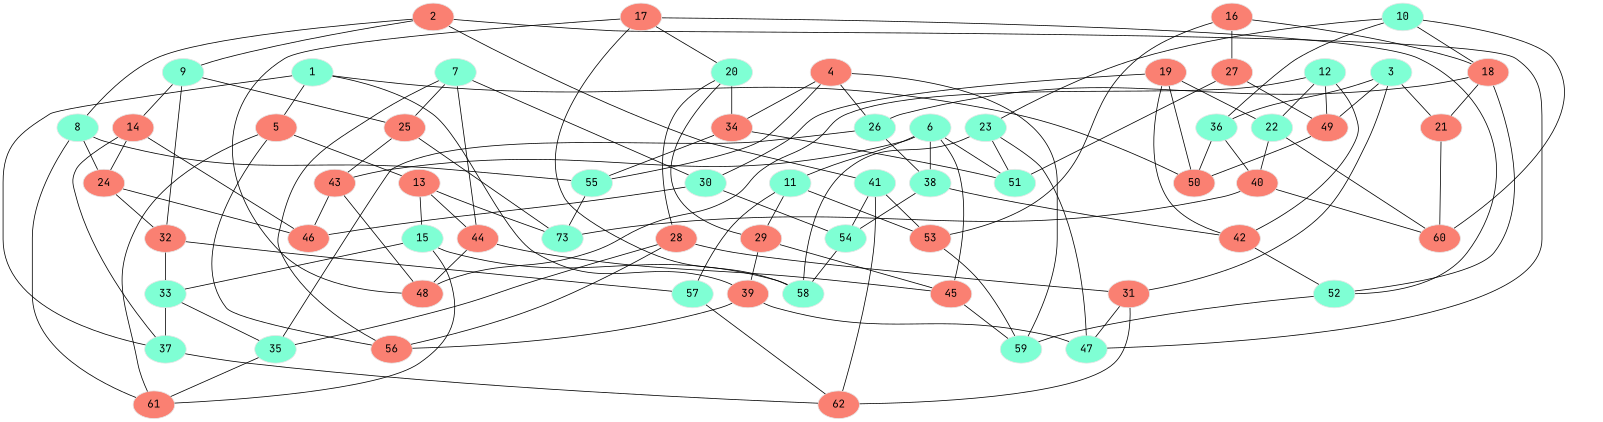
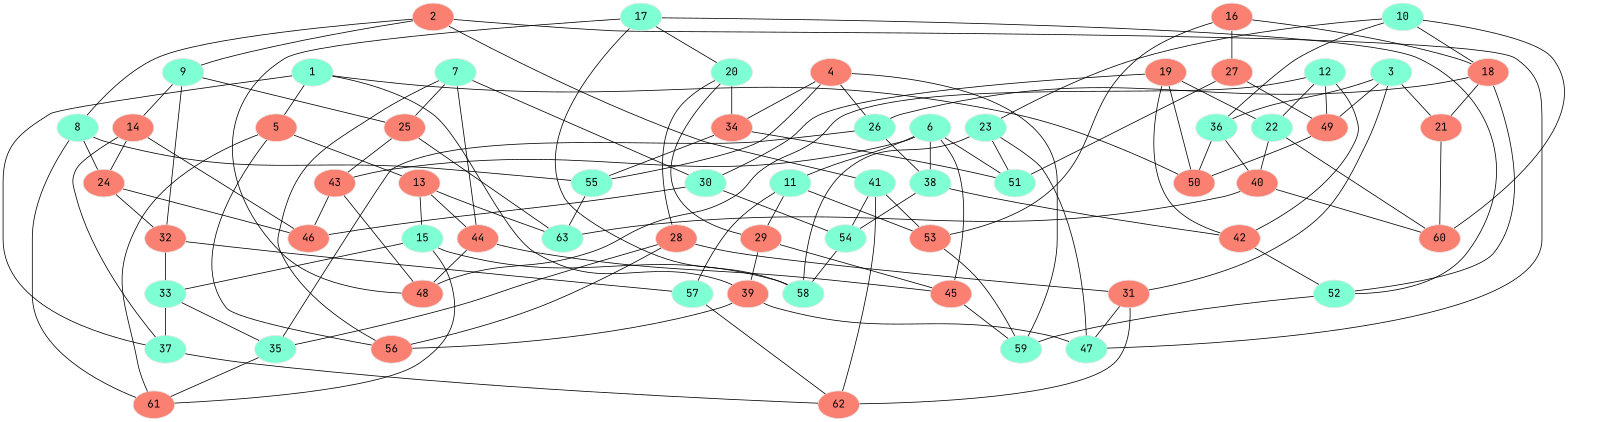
(641, 17) -> (641, 17)
(562, 239) -> (562, 239)
